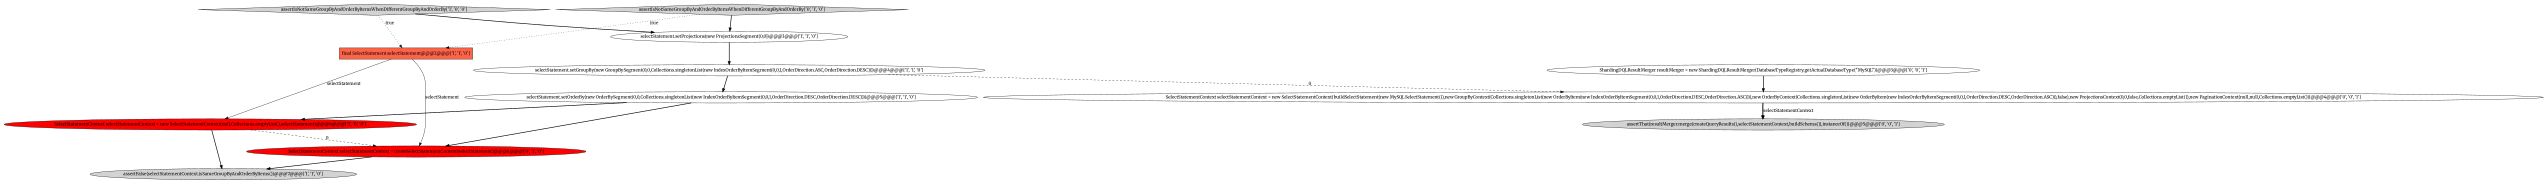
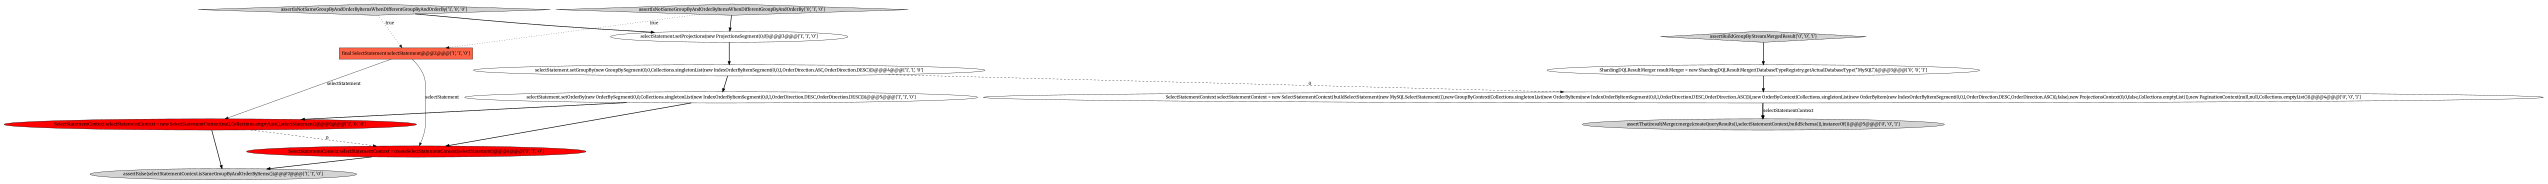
none -> (1763, 37)
